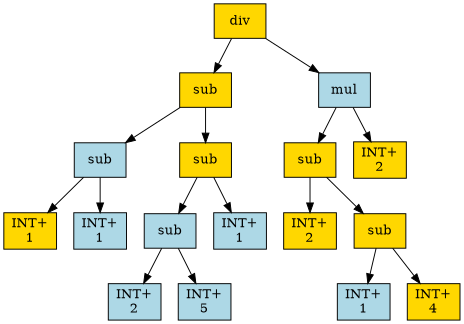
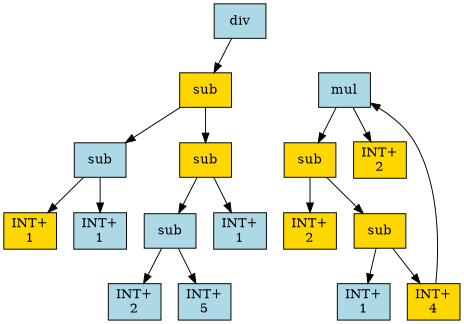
(240, 21) -> (240, 21)
(288, 53) -> (431, 187)
